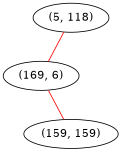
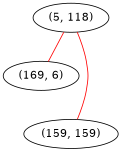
(56, 105) -> (88, 76)
